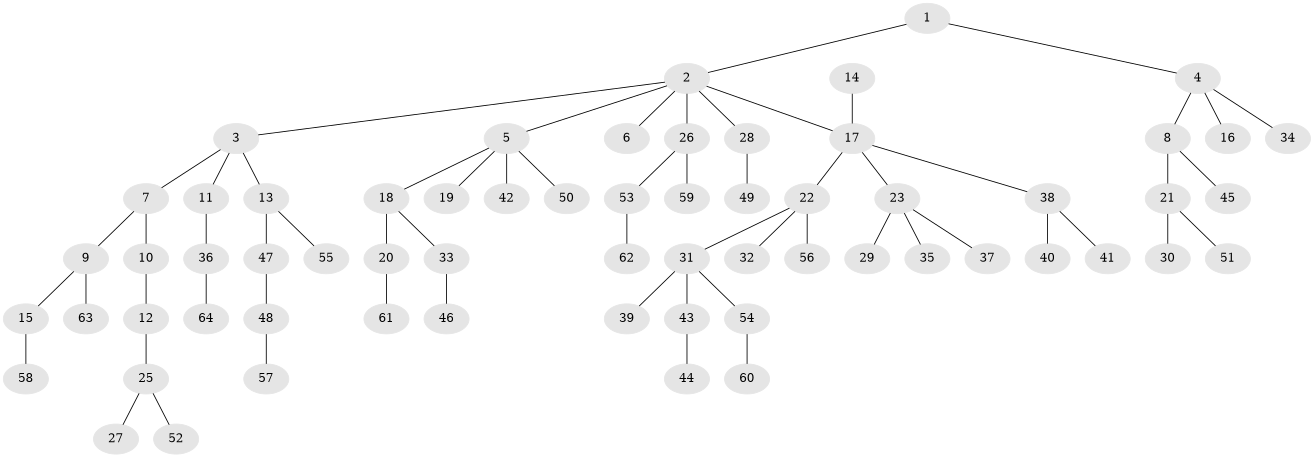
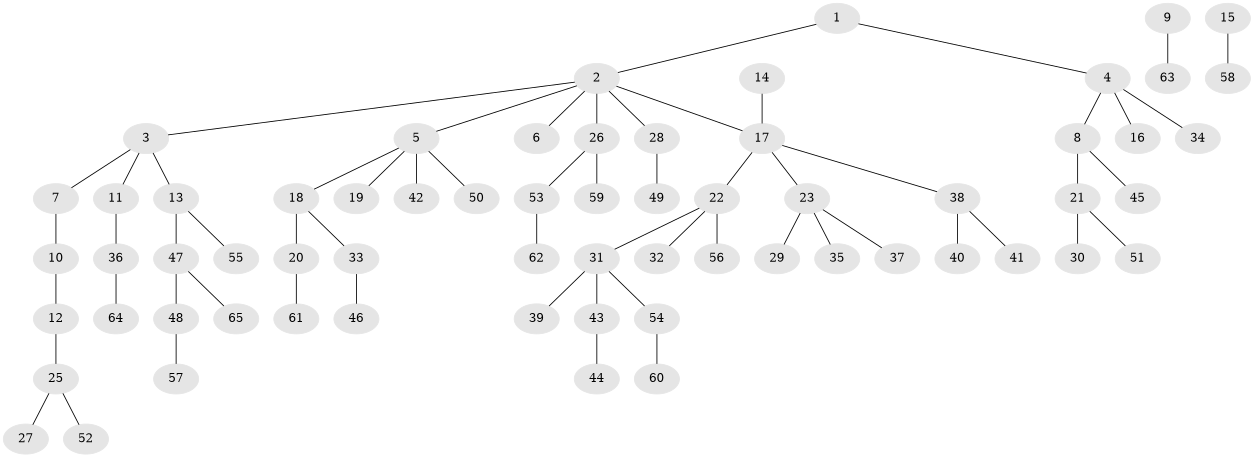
(116, 229) -> none
(56, 289) -> none
none -> (236, 319)
